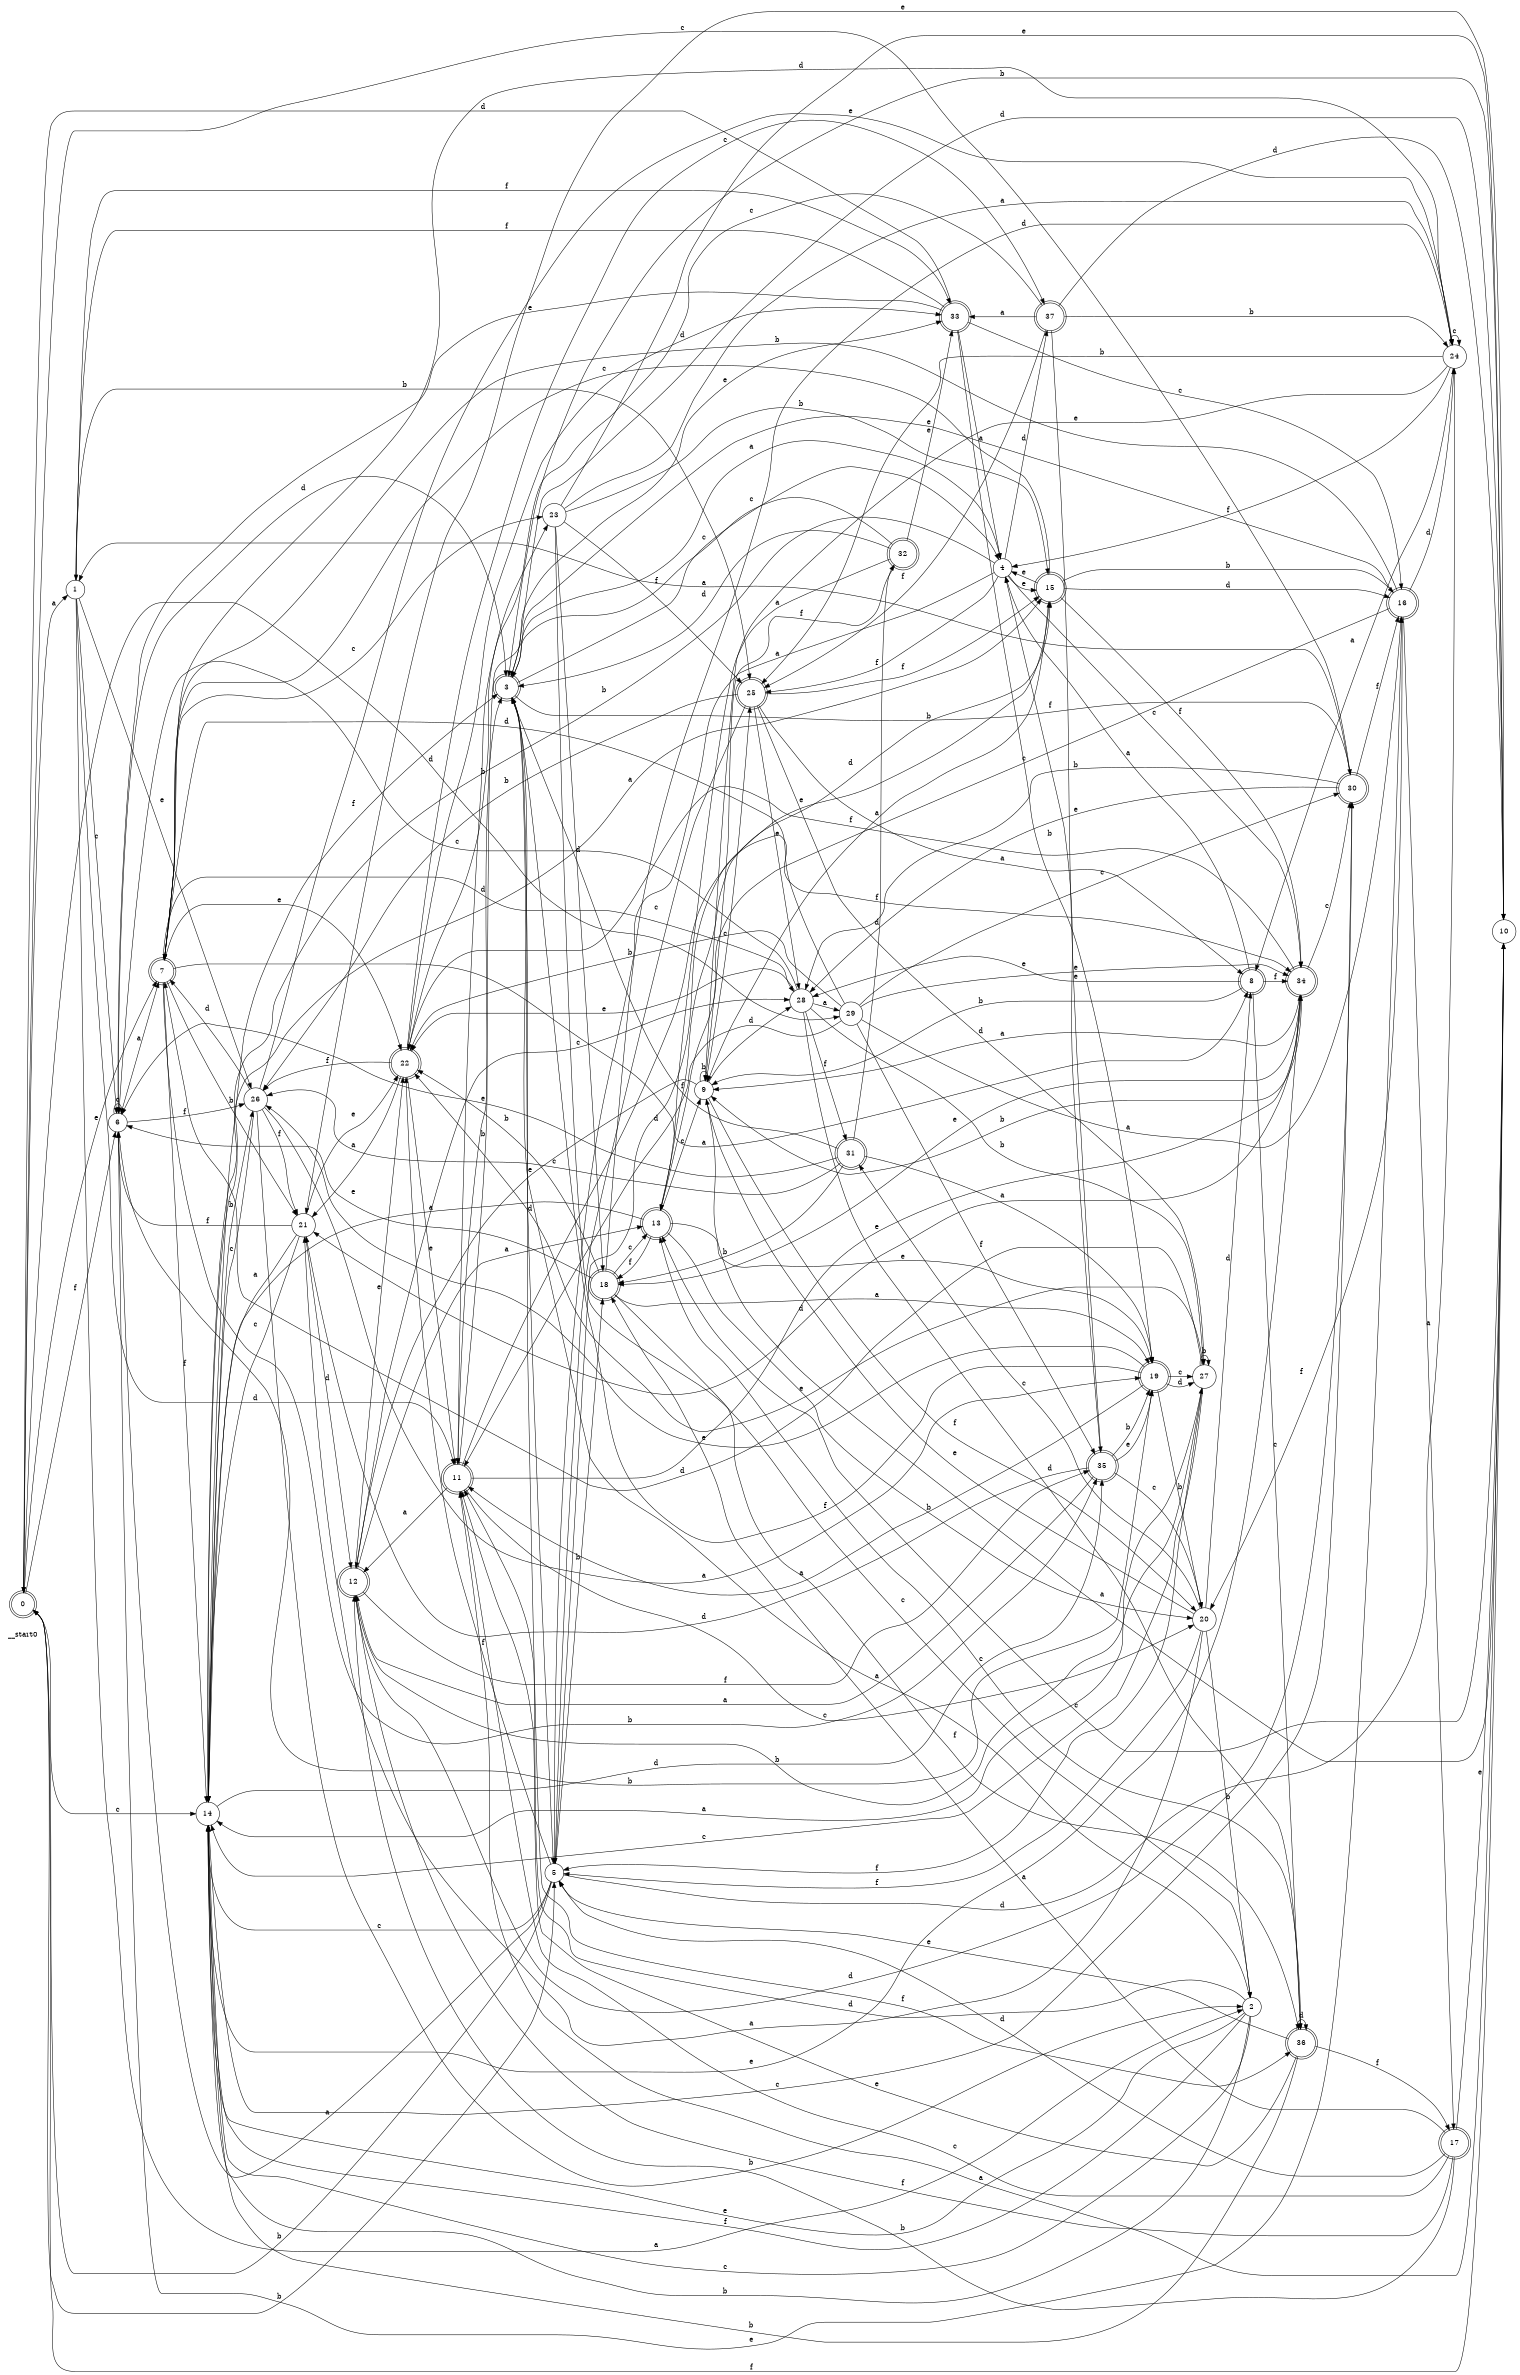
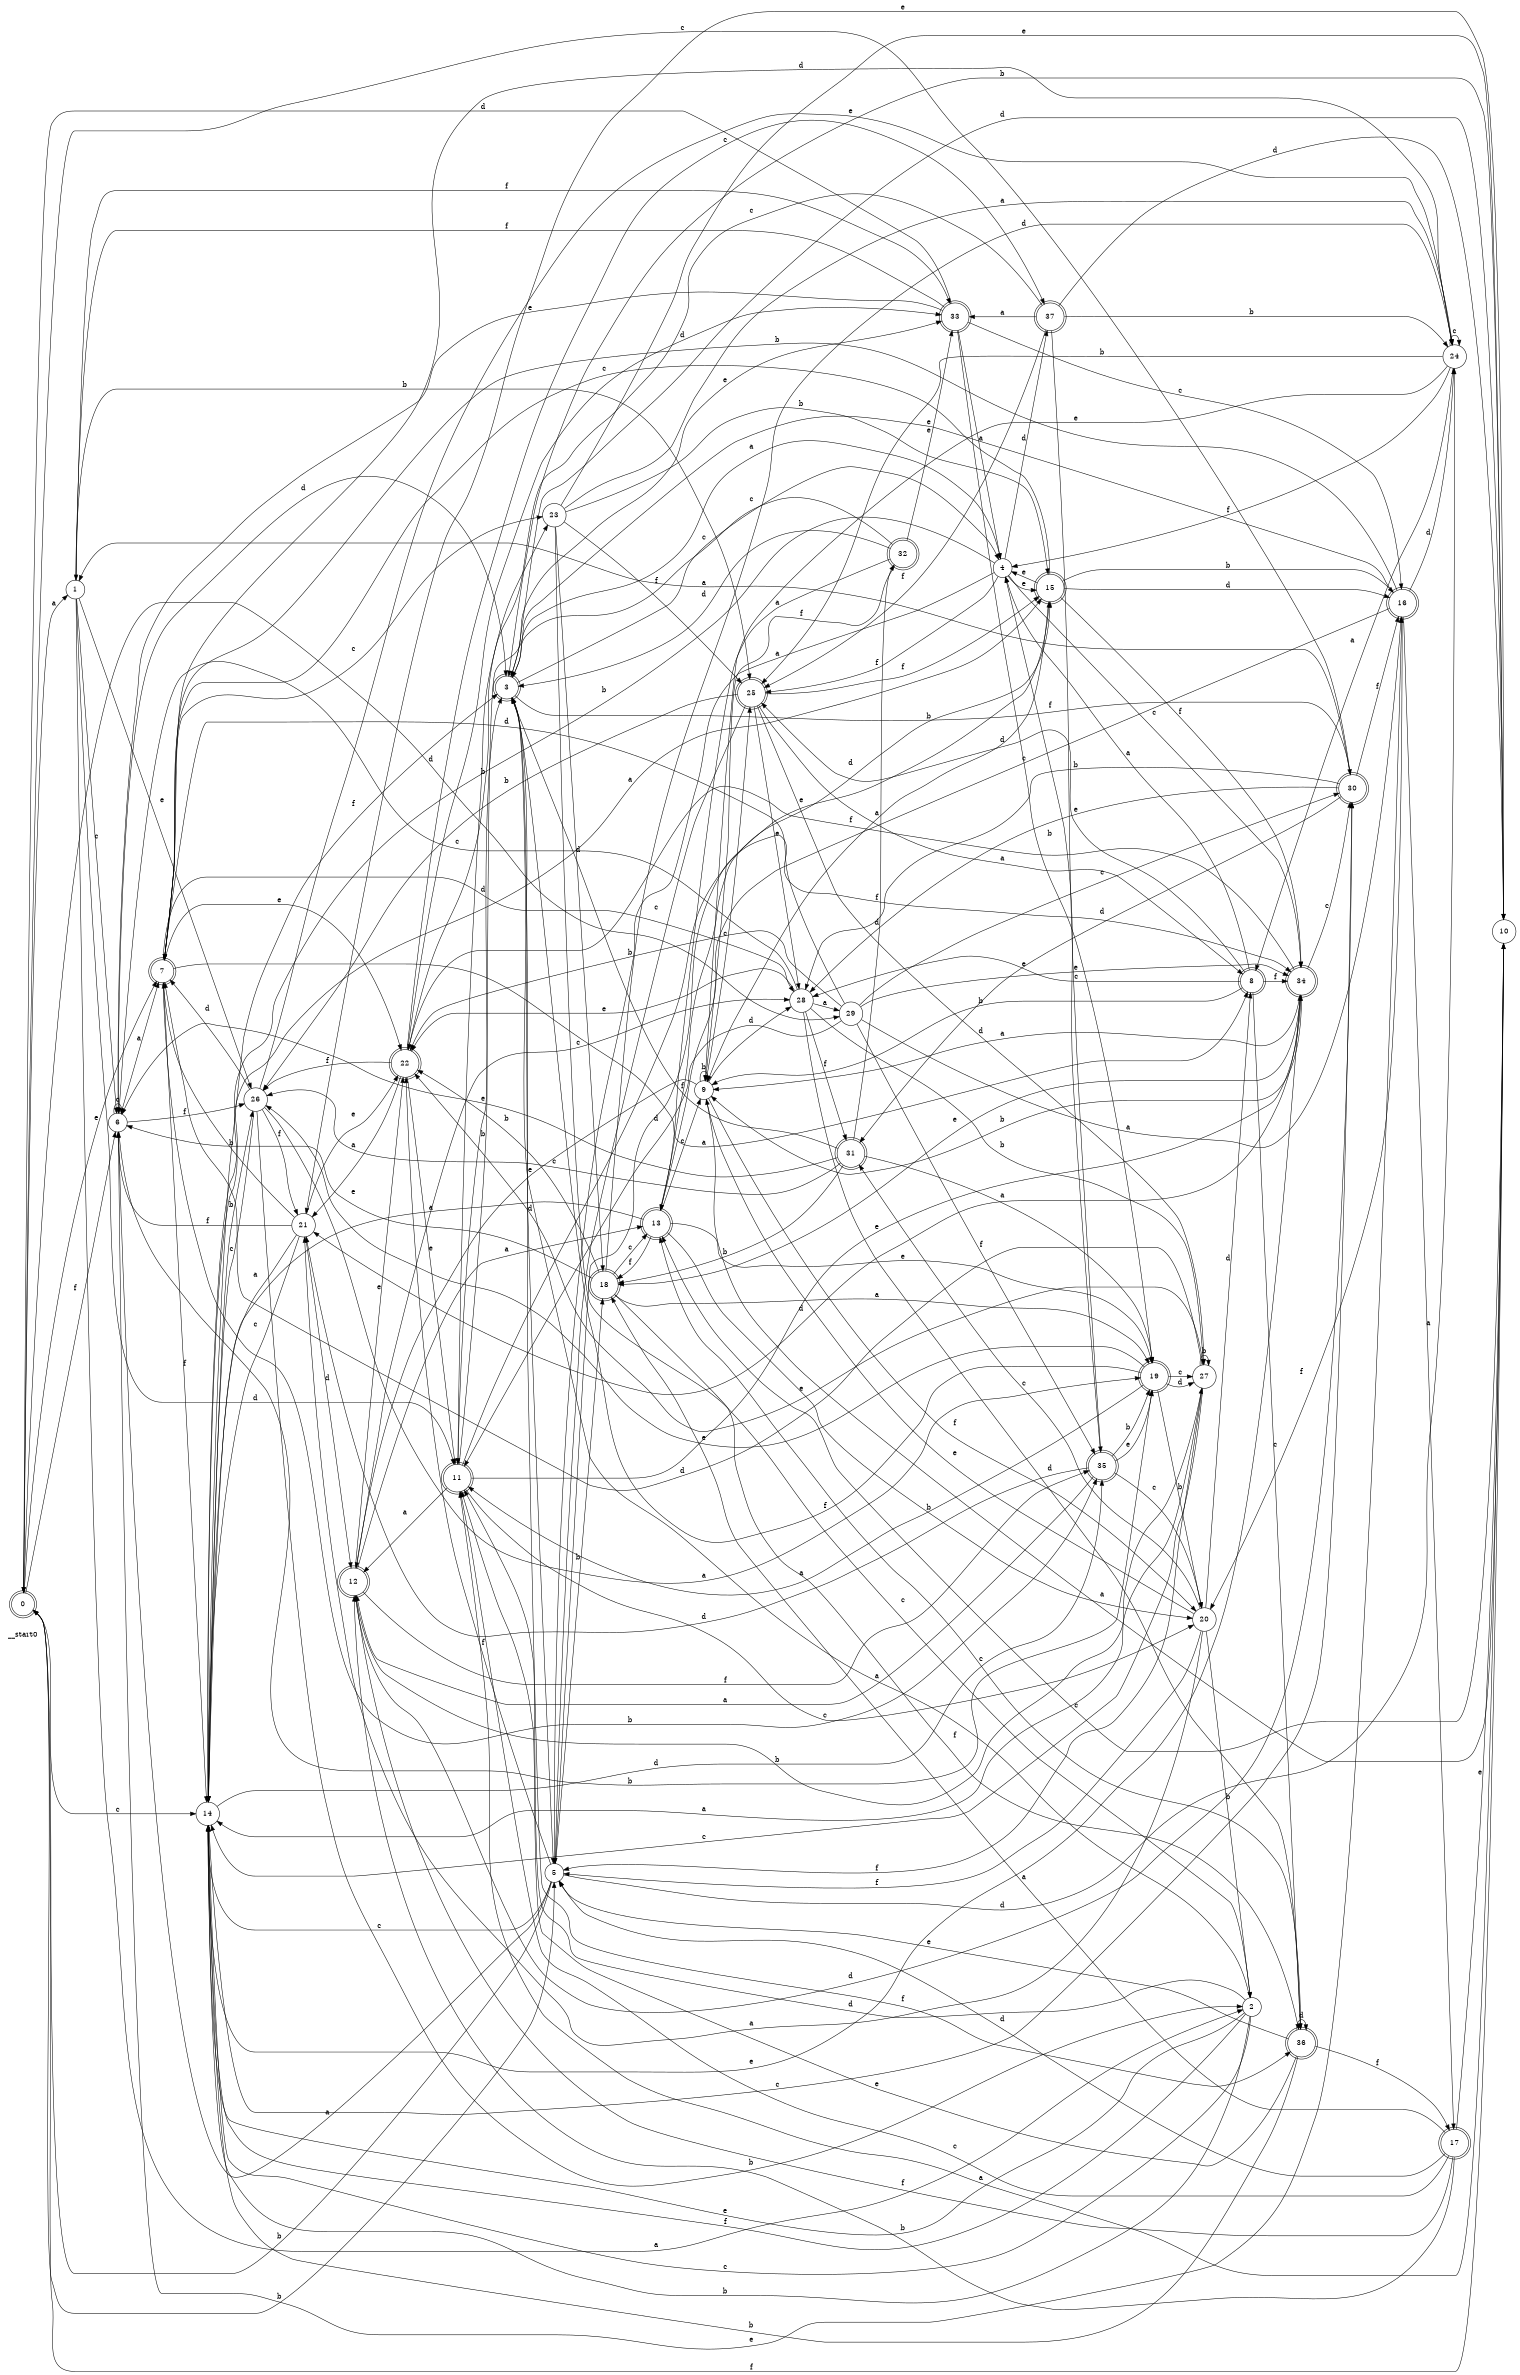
none -> (1057, 731)
none -> (1078, 936)
(1076, 977) -> (1076, 977)
(226, 1099) -> (210, 1120)
